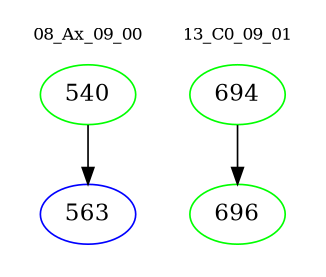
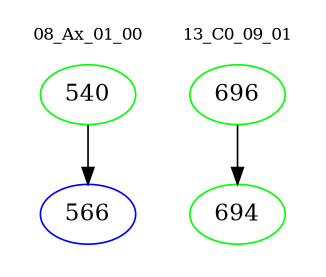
(88, 36) -> (88, 36)
(238, 146) -> (238, 146)
(88, 214) -> (88, 214)
